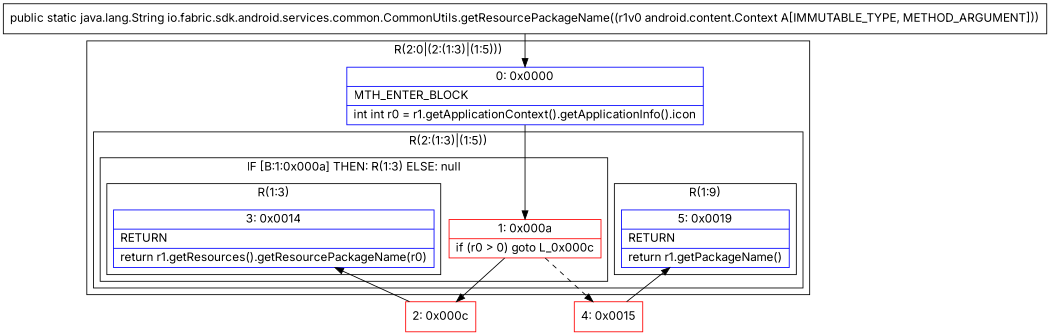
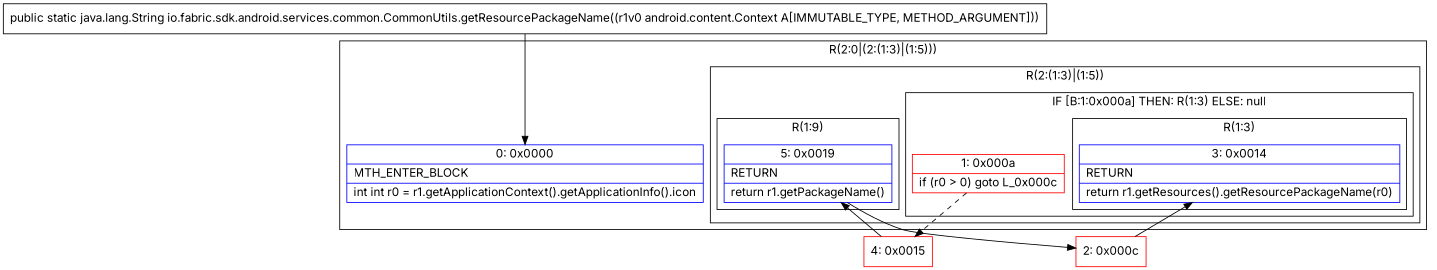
(525, 168) -> none
(485, 276) -> (954, 237)
